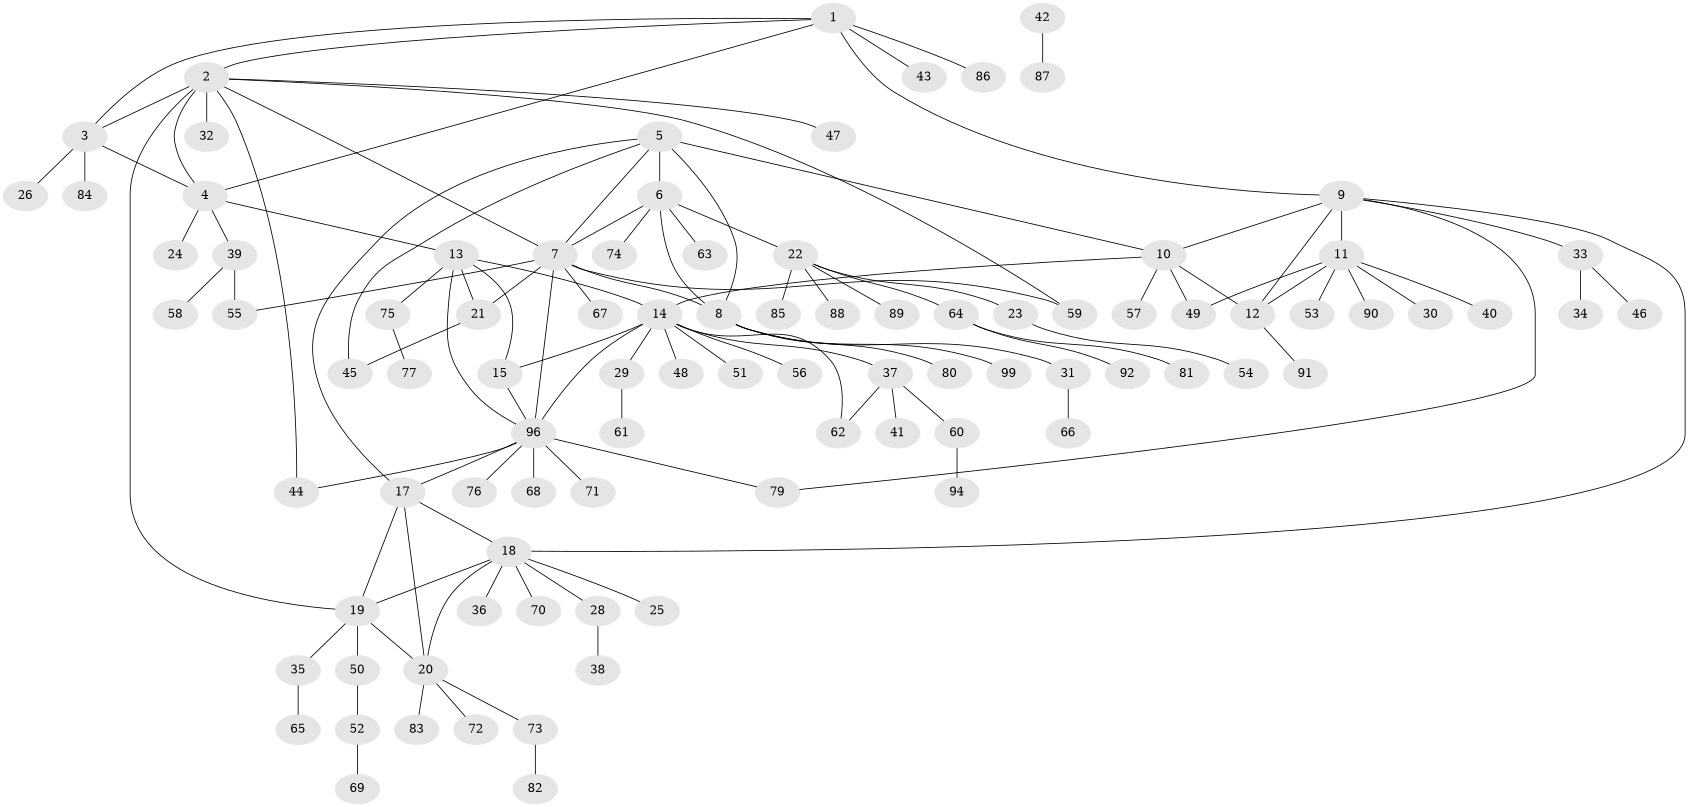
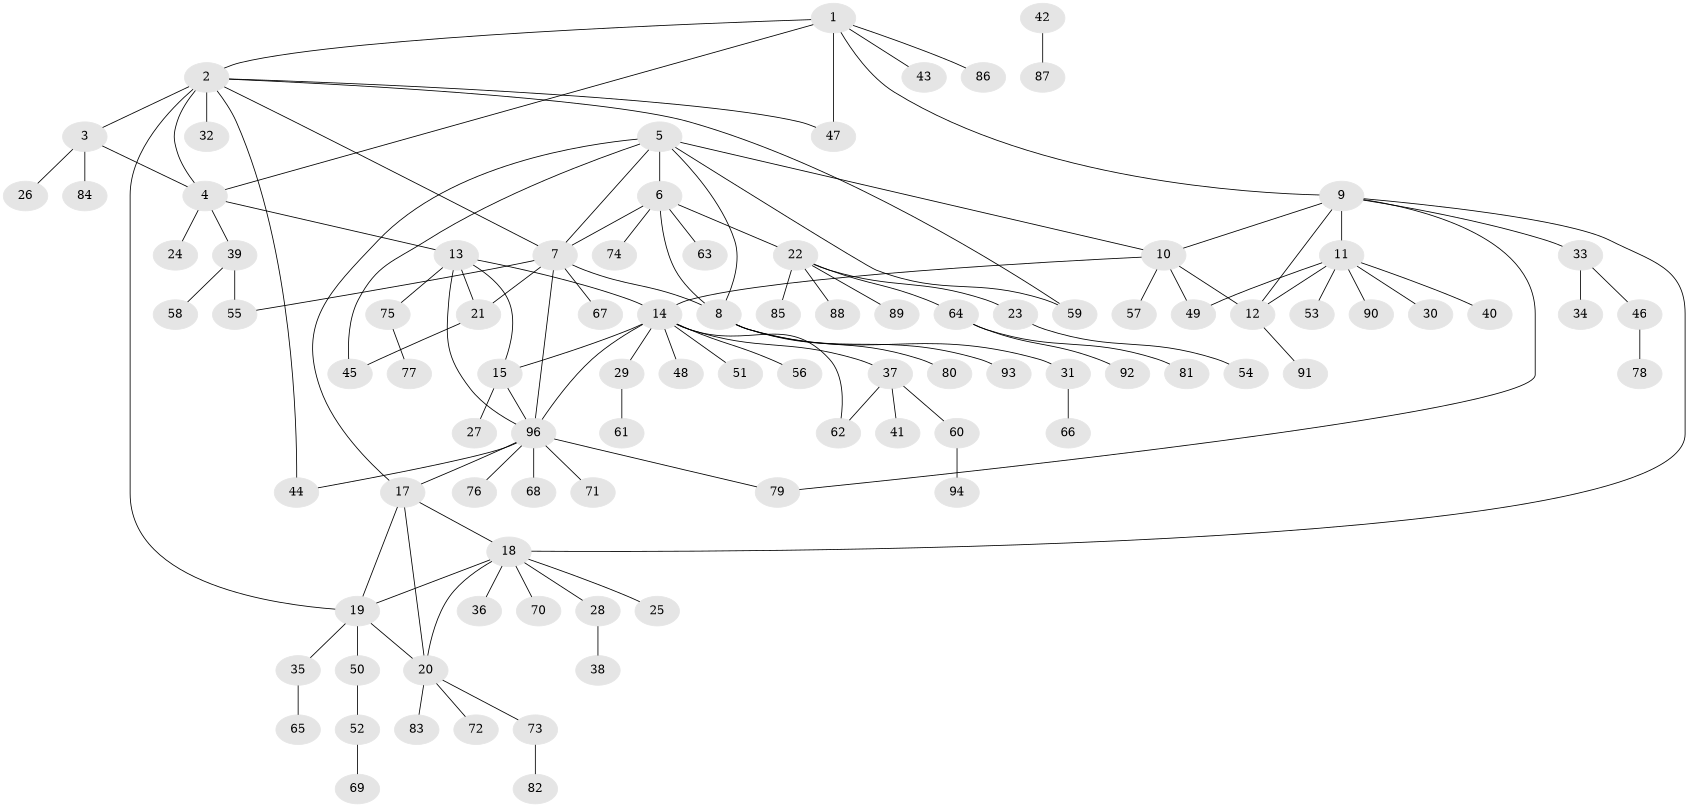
(441, 26) -> (833, 77)
(704, 288) -> (855, 258)
(1009, 374) -> (1009, 374)
none -> (1640, 374)
none -> (474, 433)
